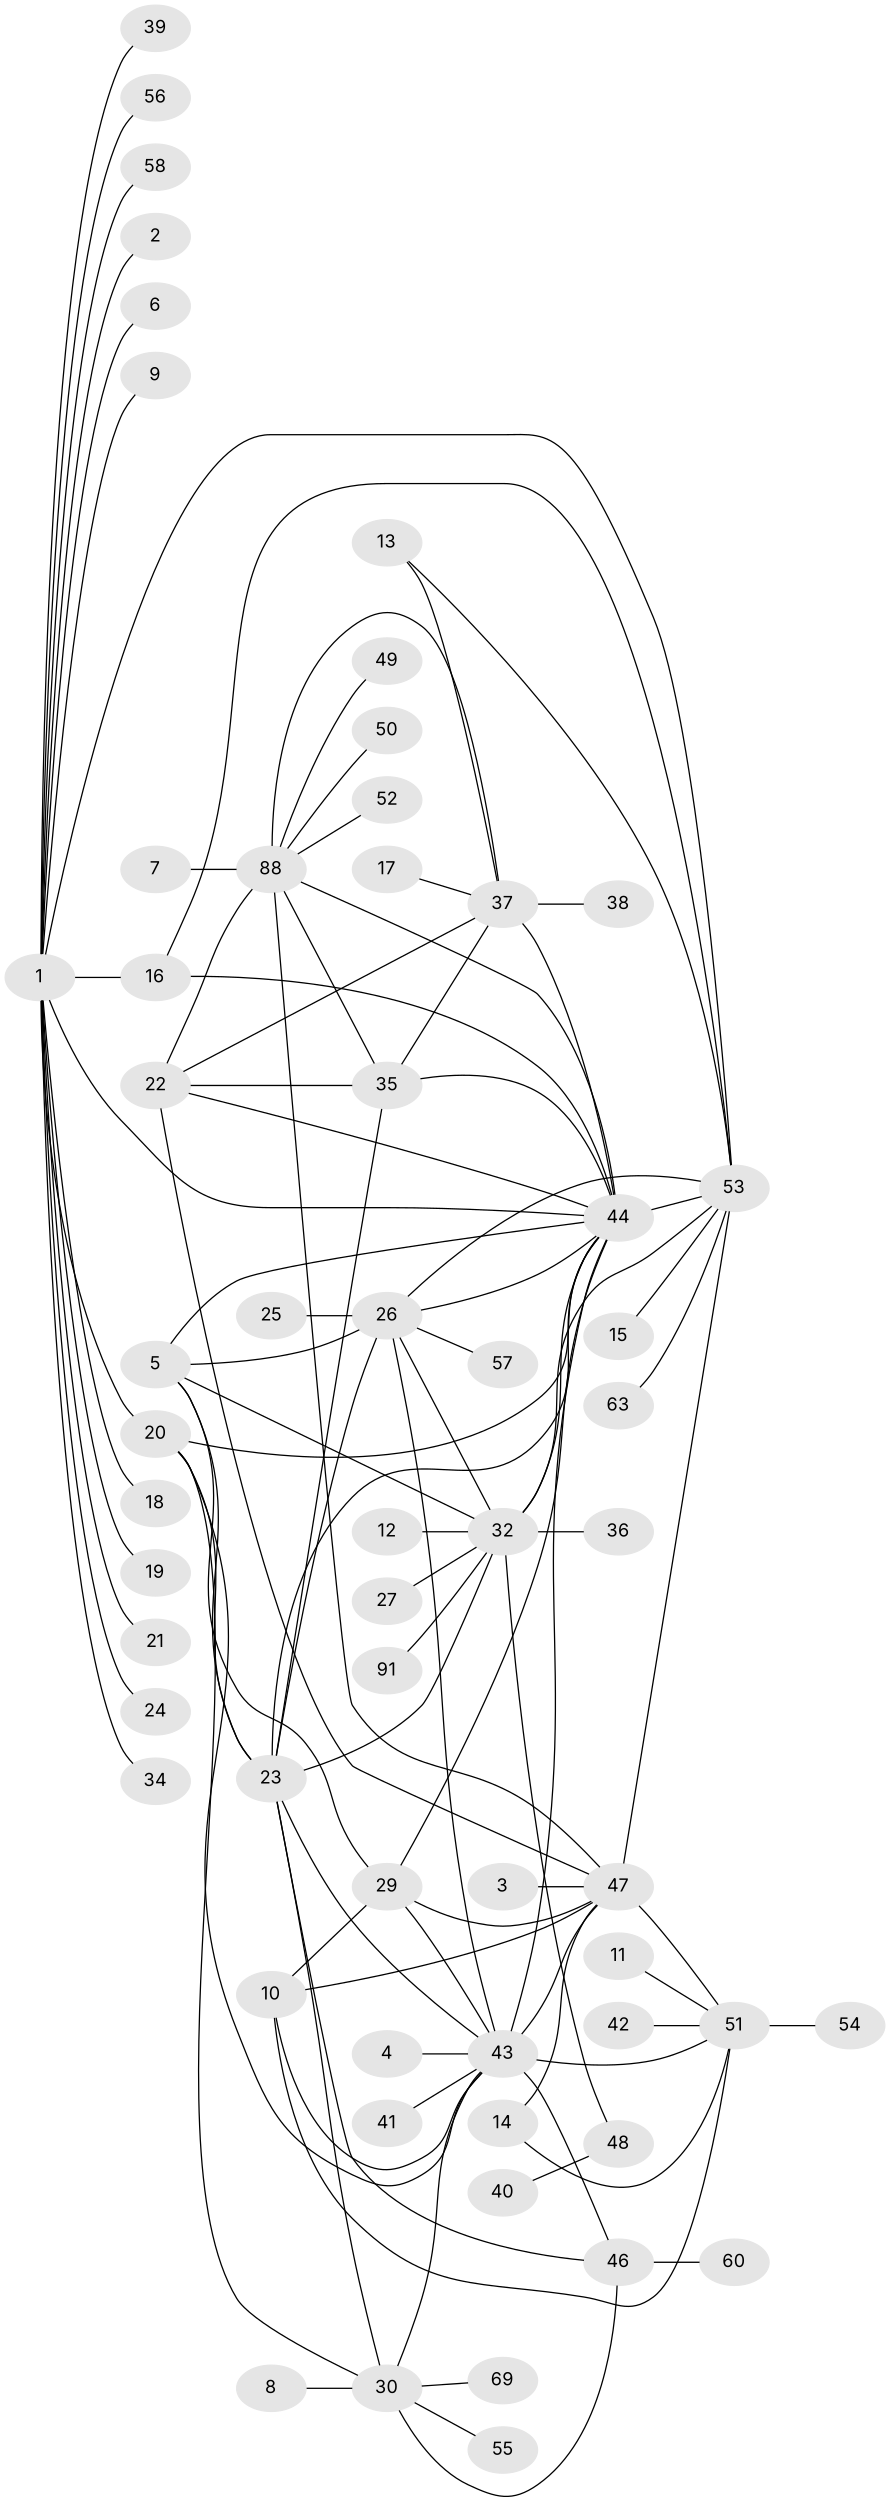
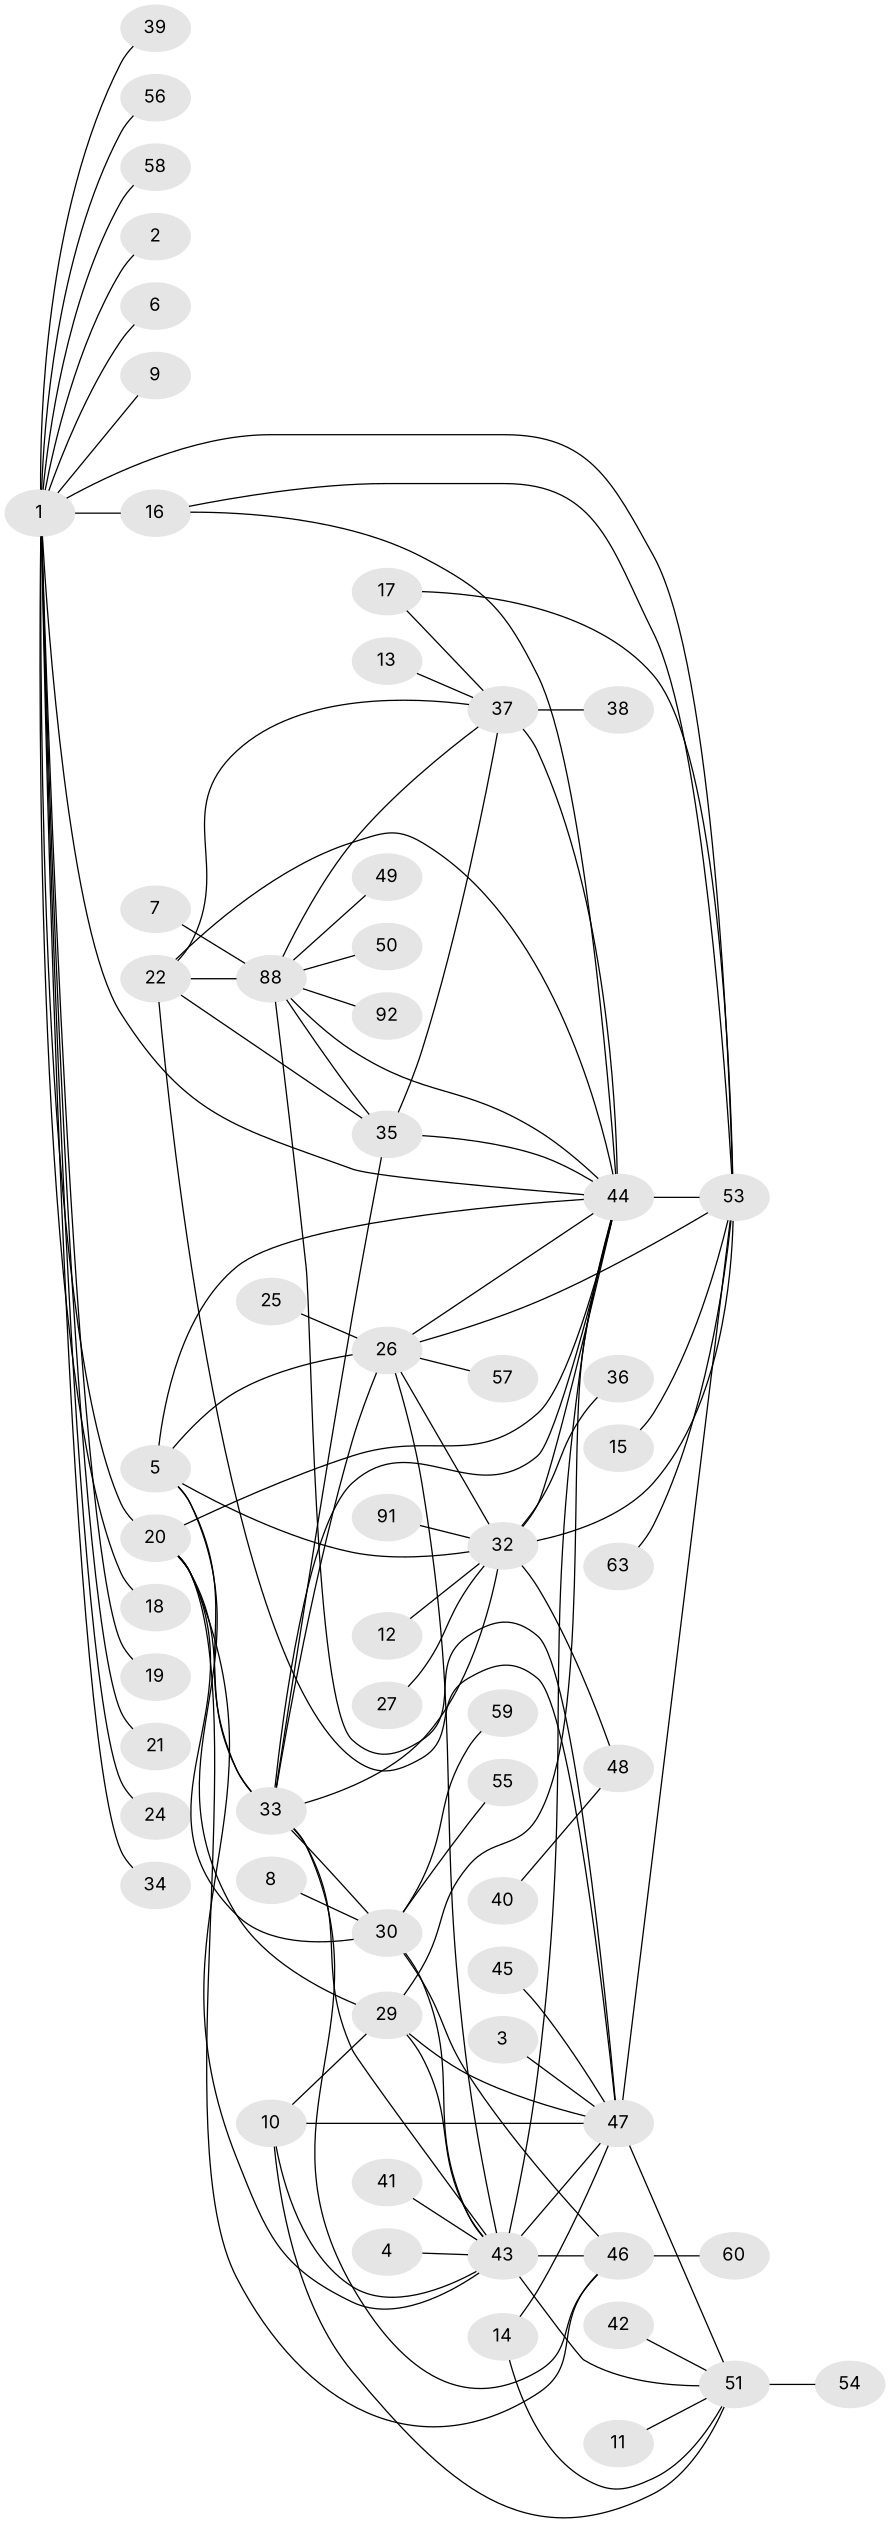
(387, 800) -> (387, 1016)
(632, 831) -> (660, 688)
(271, 1779) -> (271, 1811)
none -> (503, 1970)
none -> (212, 2169)
(503, 2381) -> (503, 1713)
